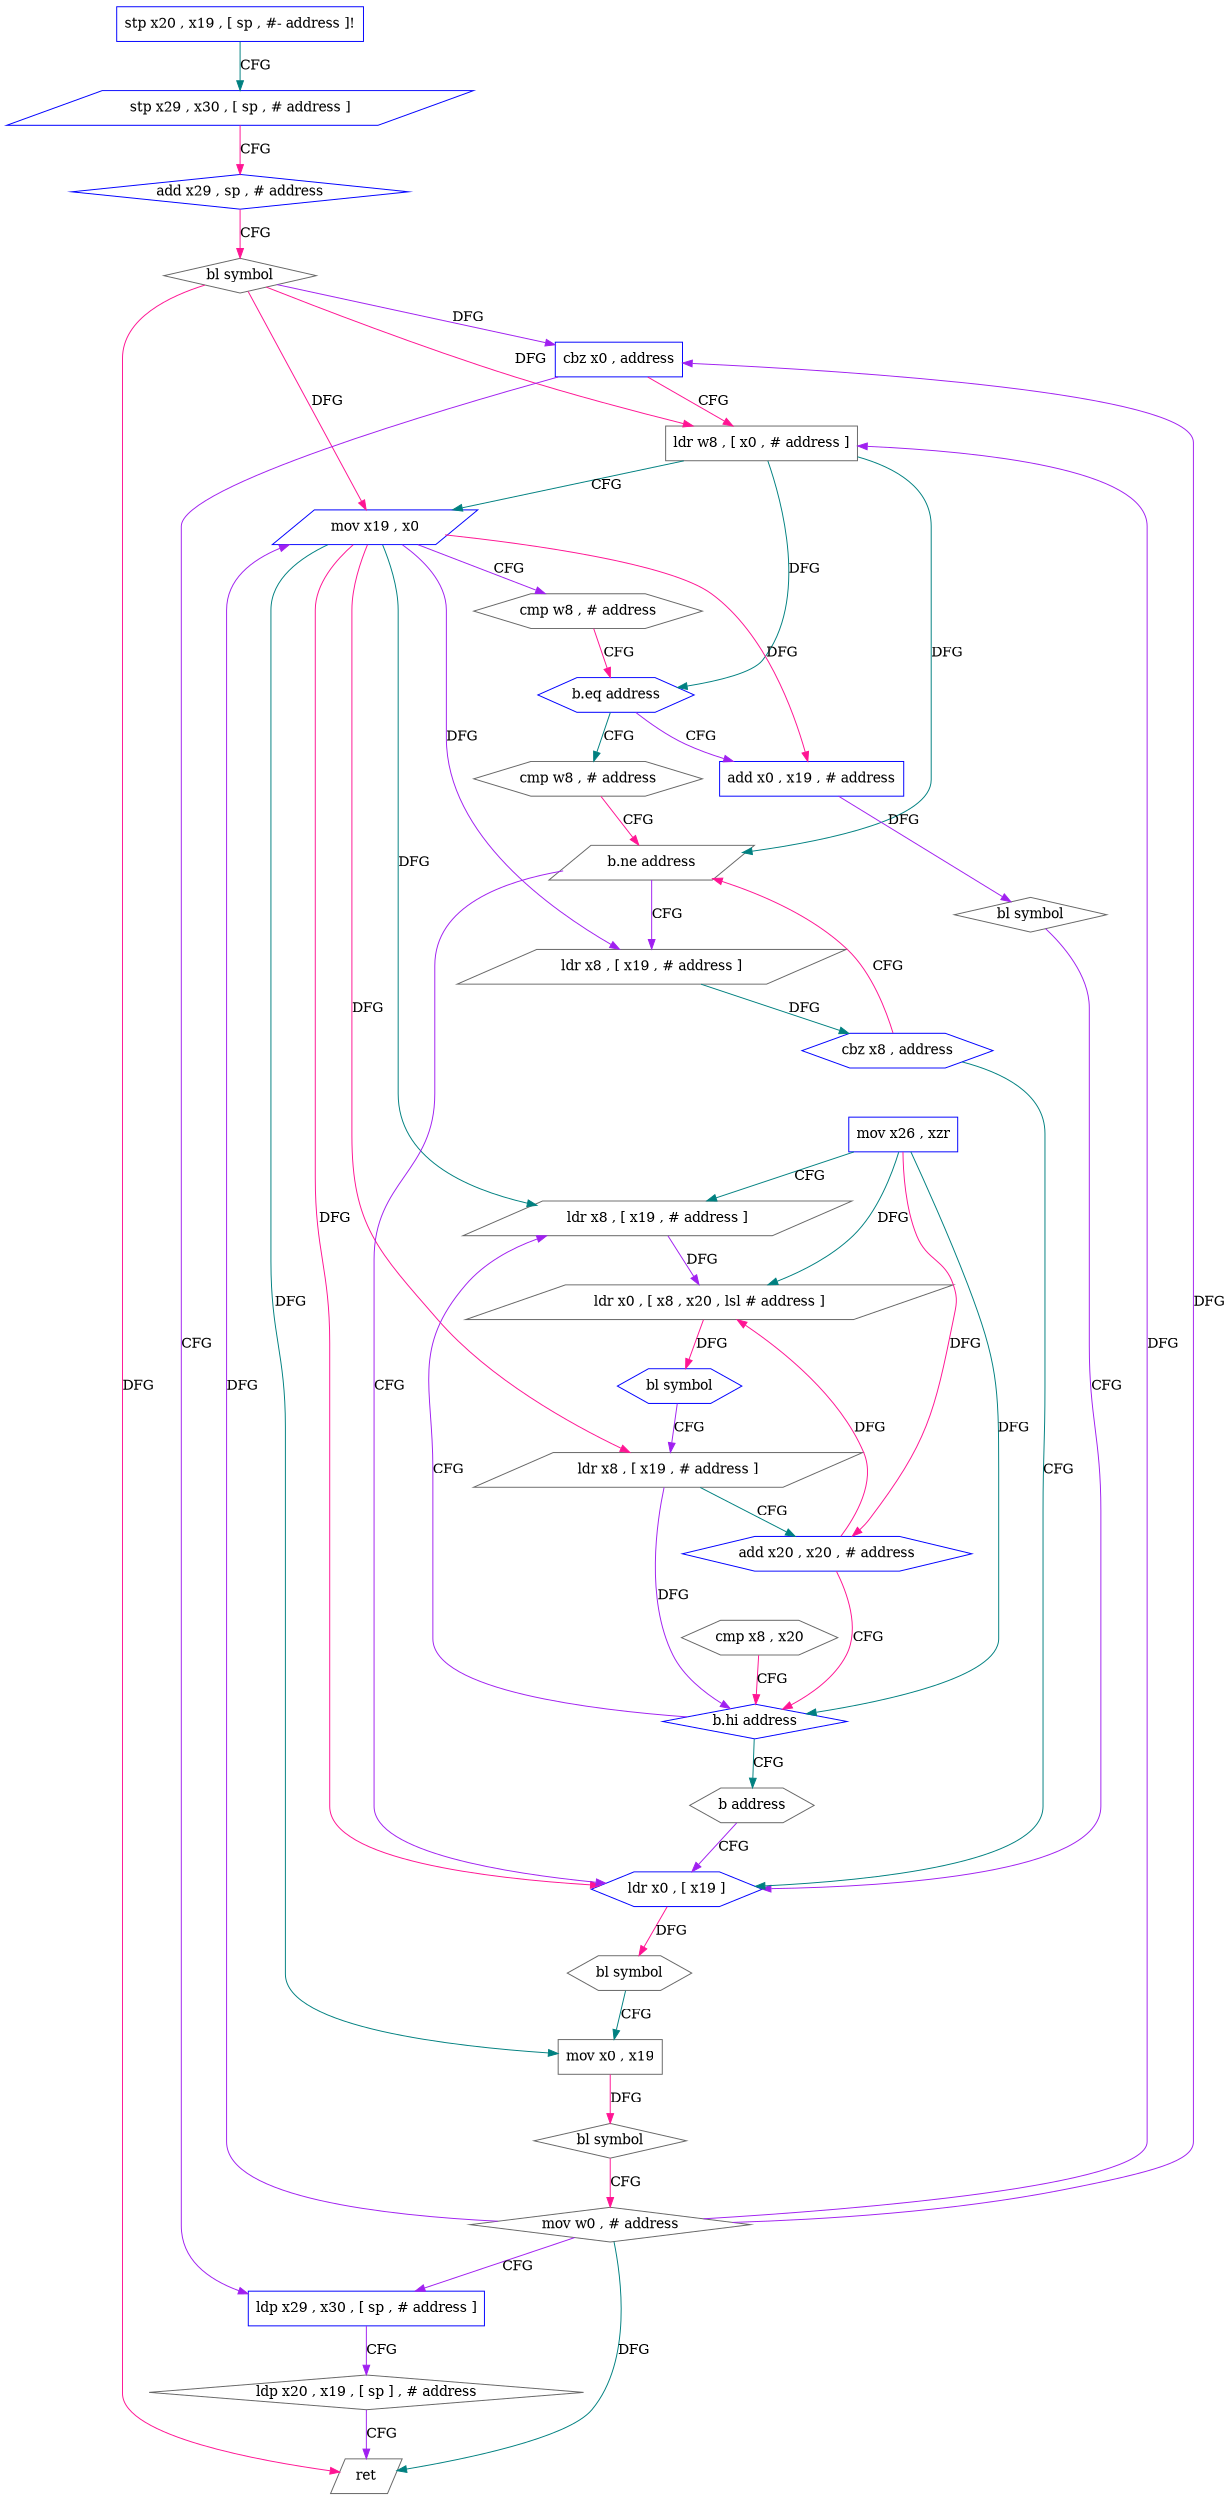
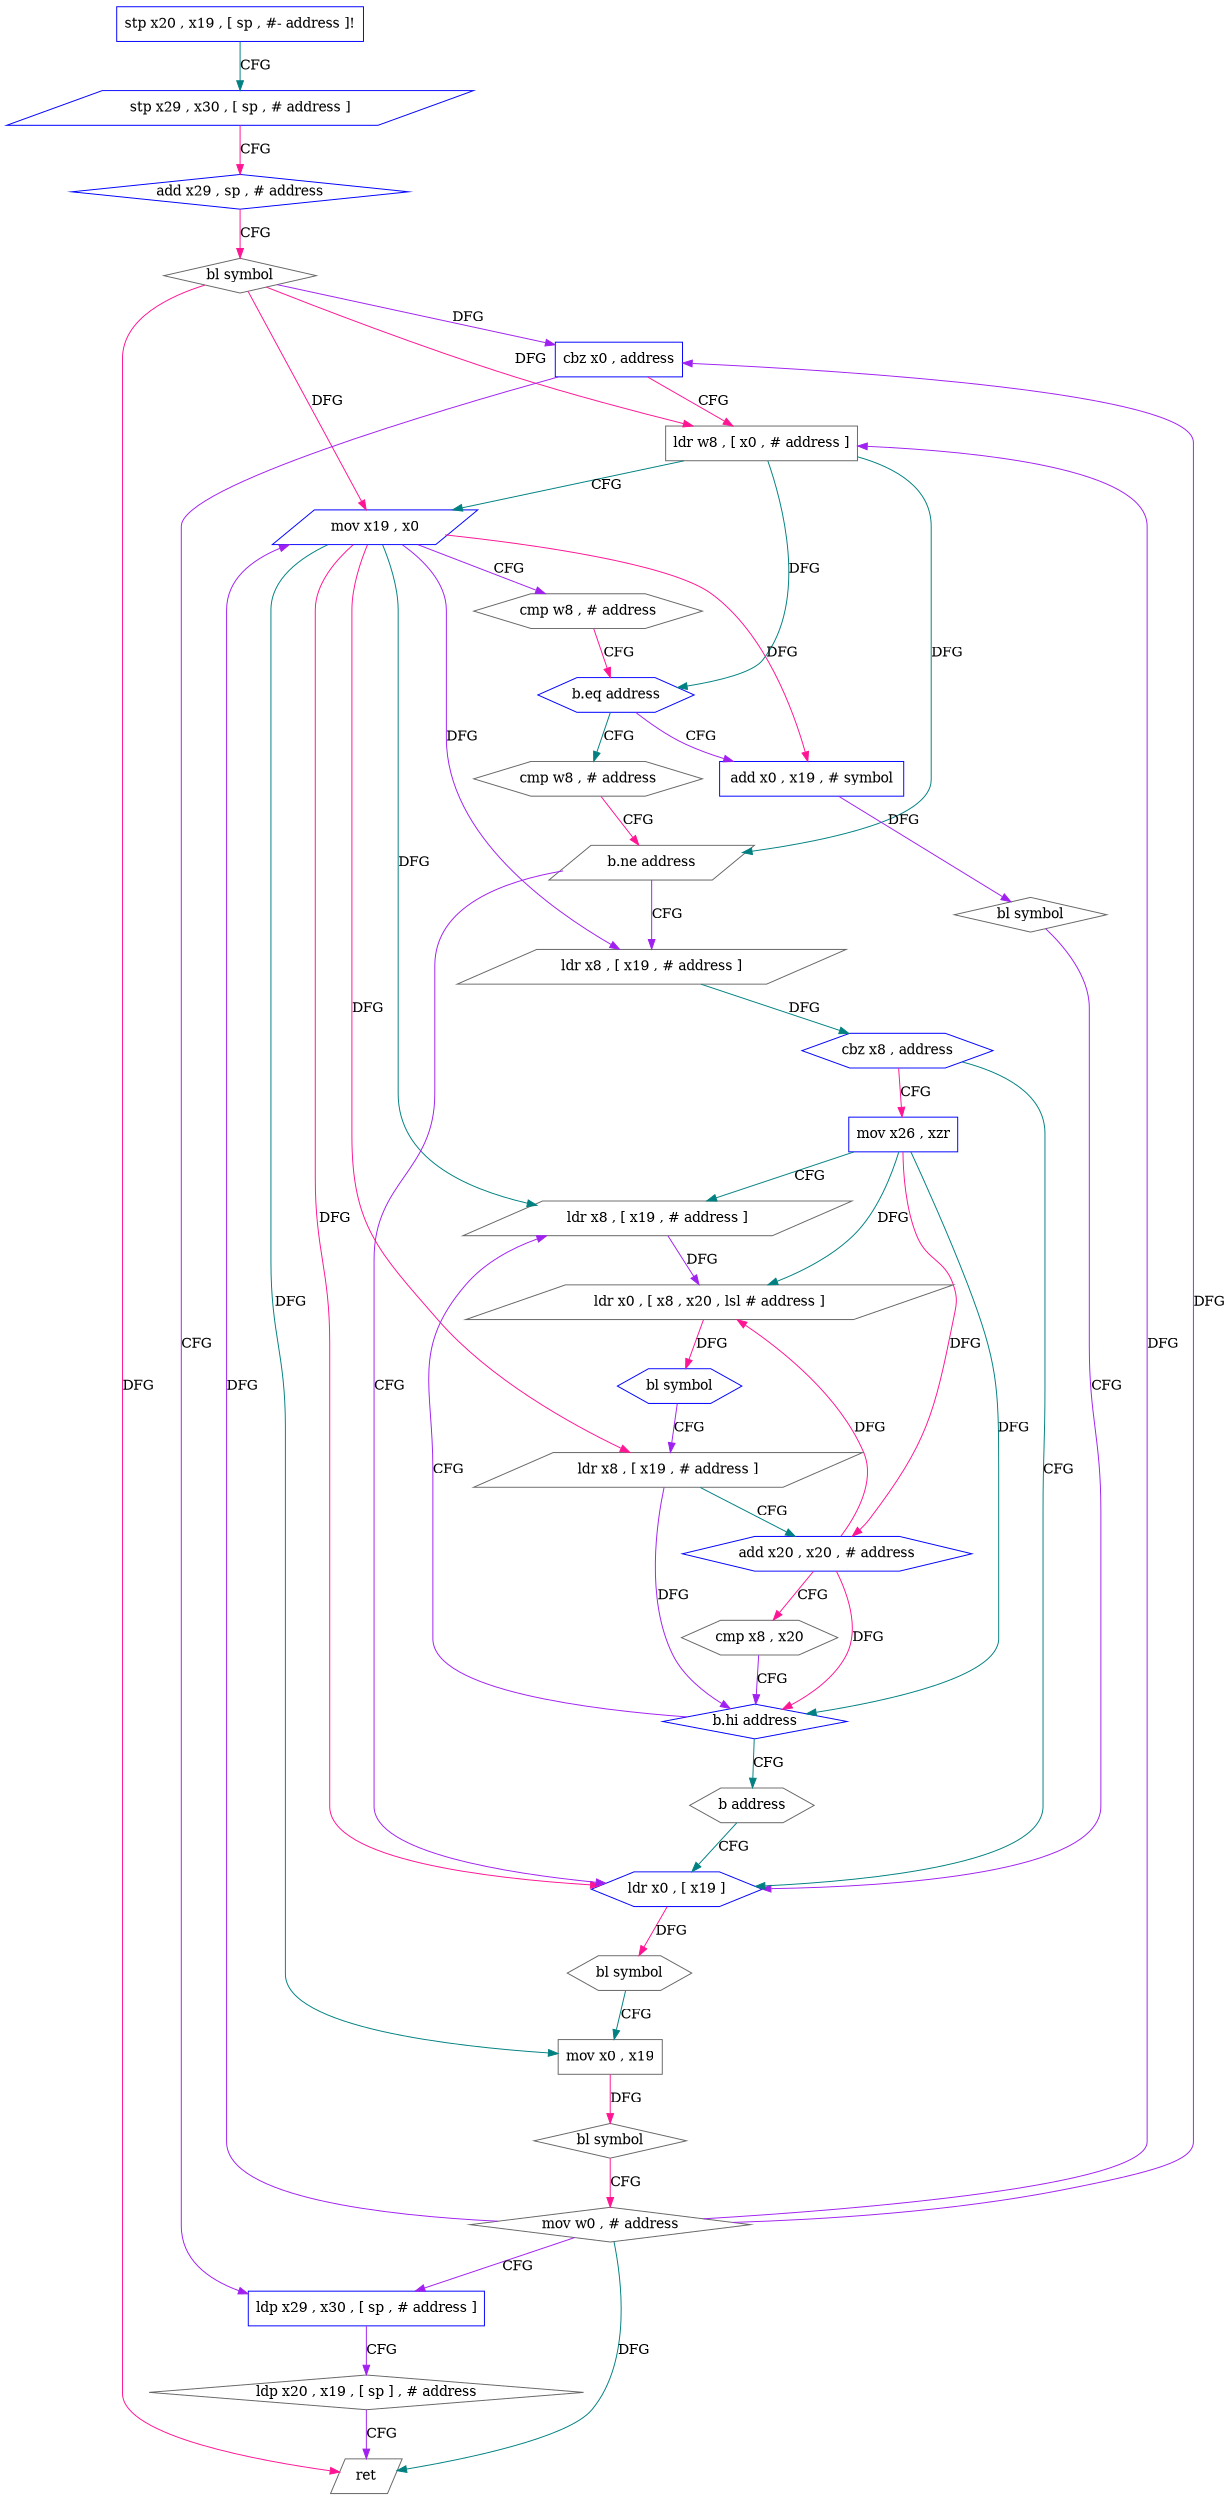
(812, 779) -> (812, 779)
(829, 934) -> (900, 1088)
none -> (797, 1592)
(868, 1638) -> (868, 1638)
(757, 1675) -> (757, 1675)
(718, 1844) -> (718, 1844)
